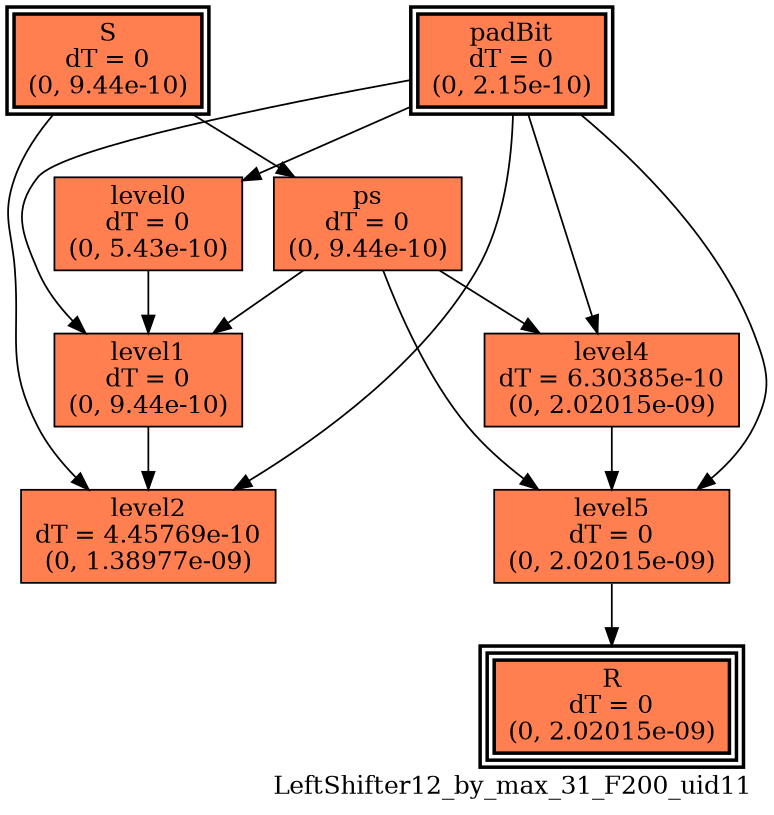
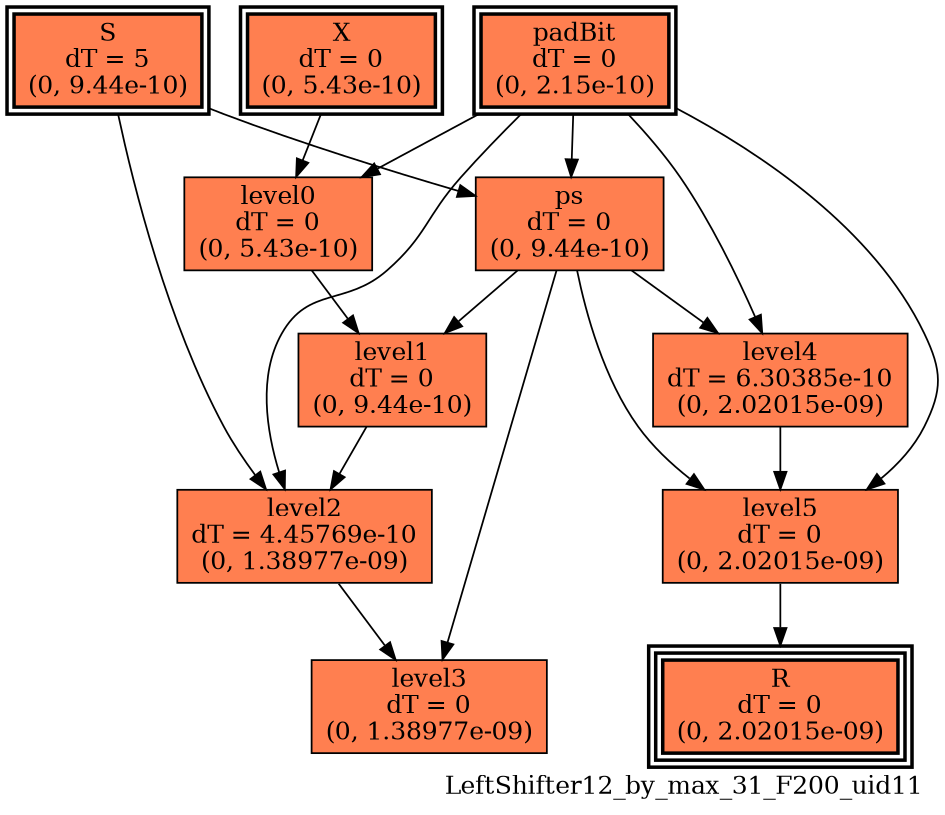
(108, 61) -> (108, 61)
none -> (341, 61)
(142, 137) -> (572, 137)
none -> (429, 707)
